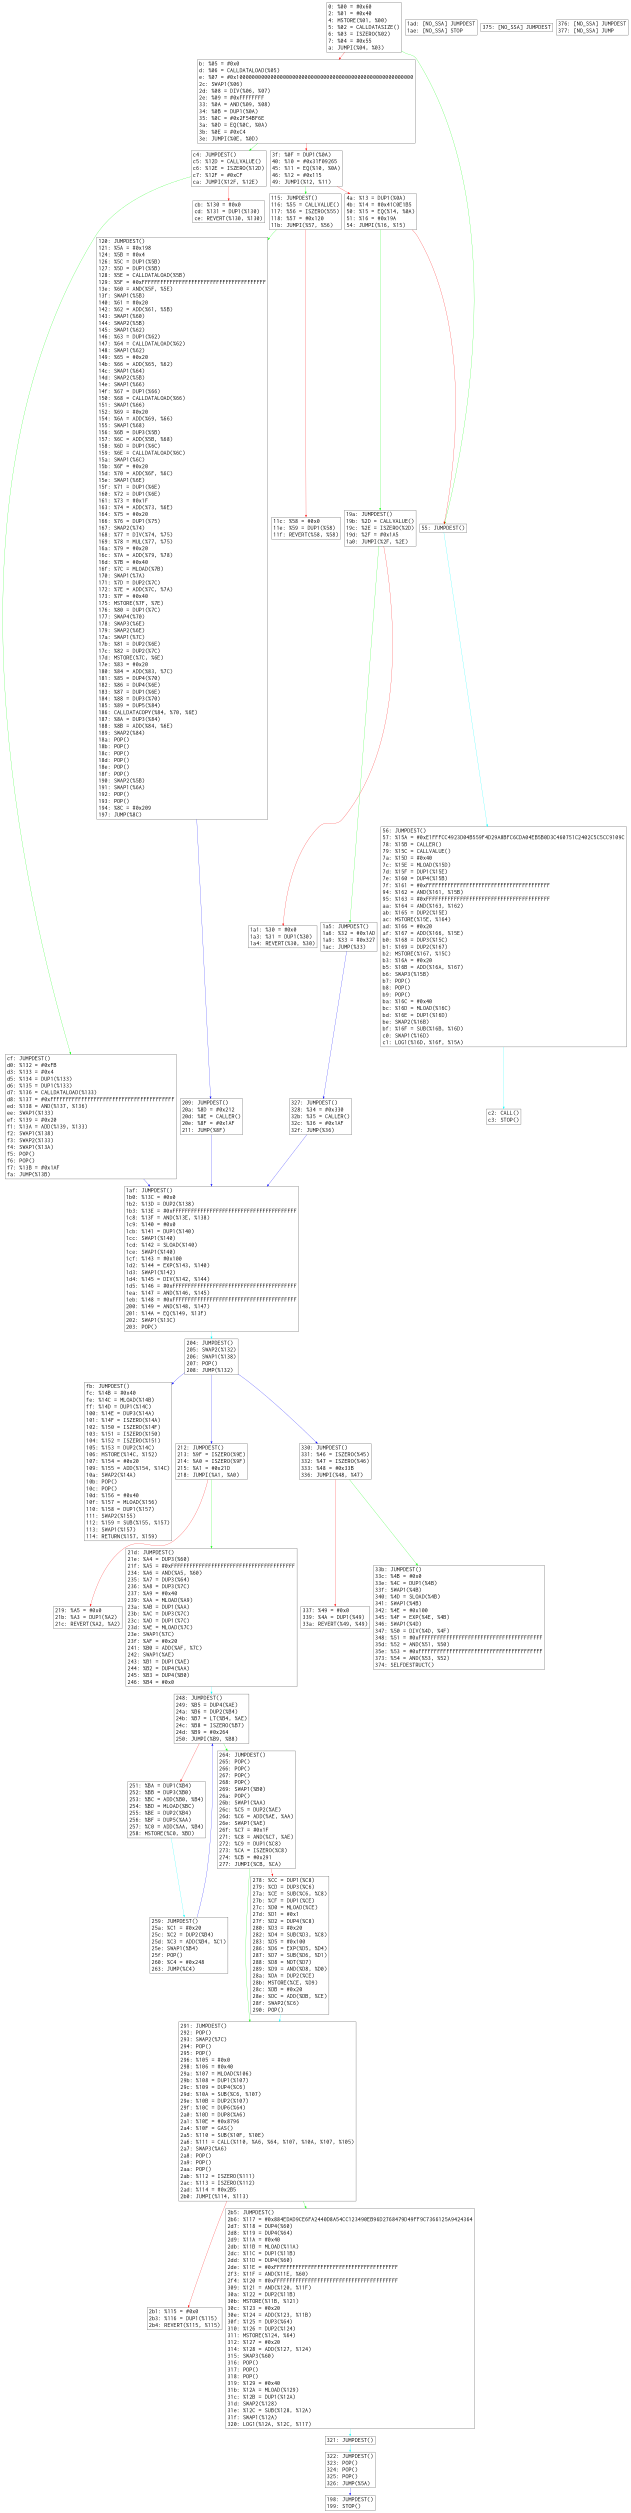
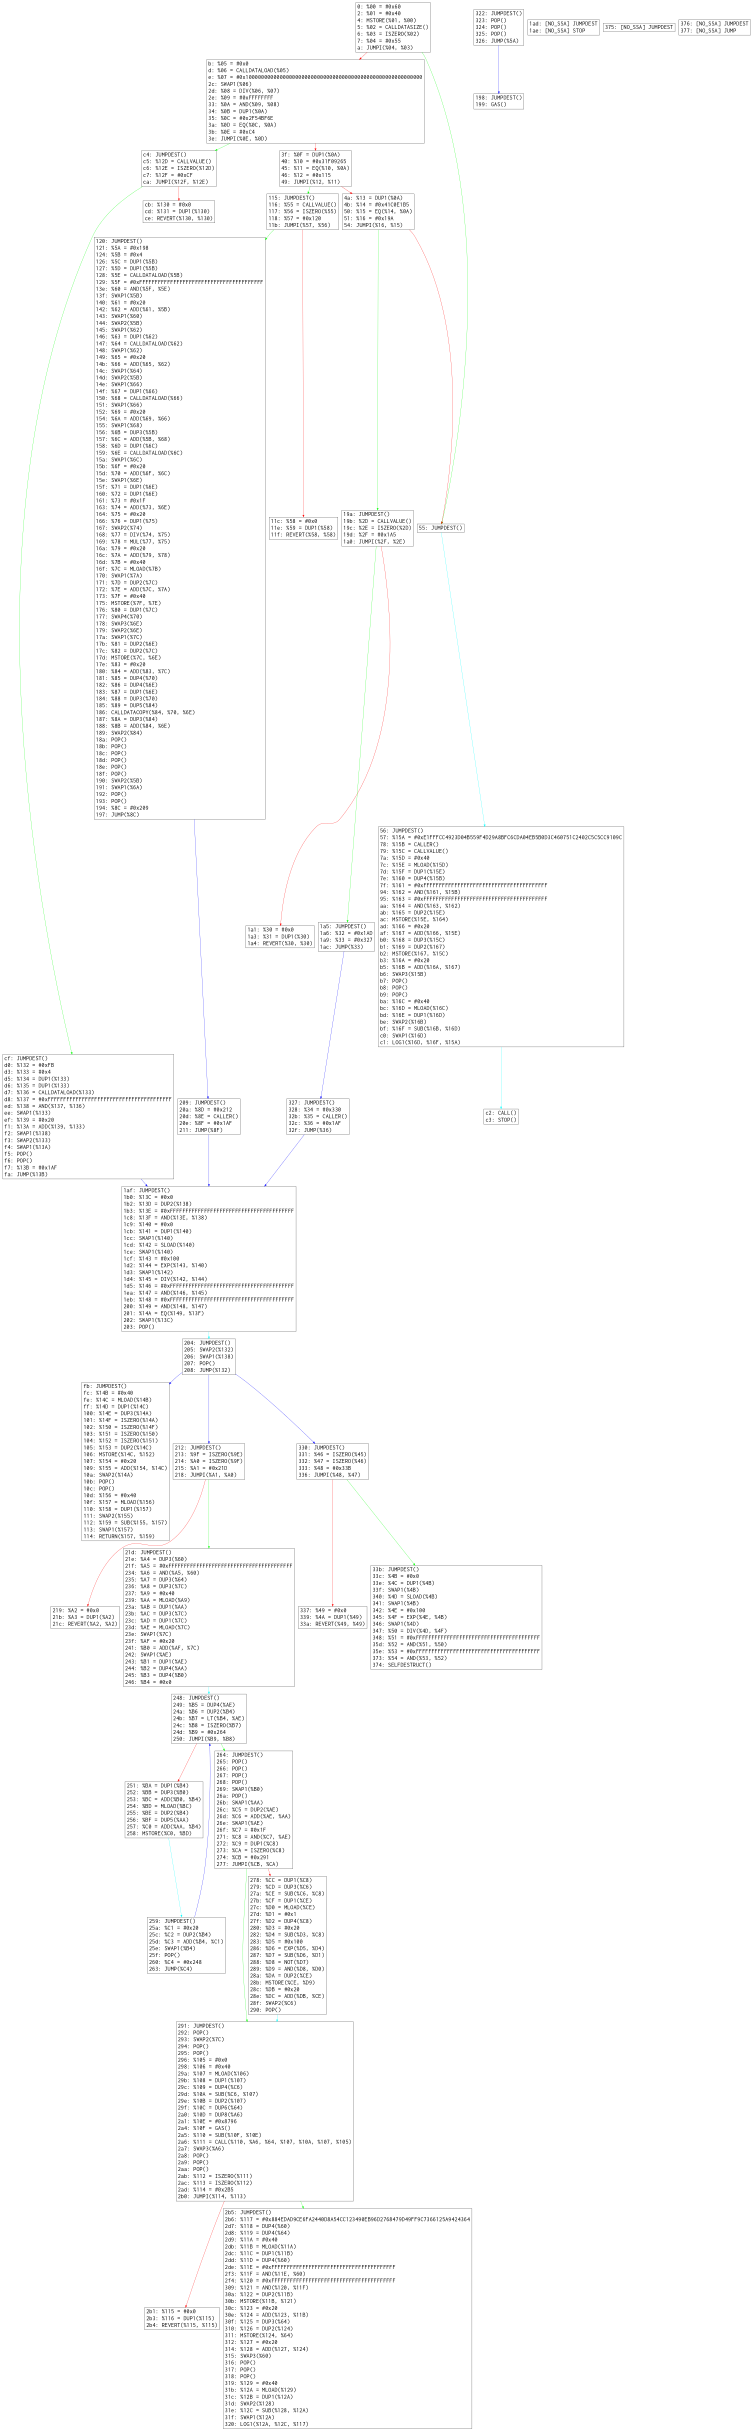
(88, 1617) -> (85, 1617)
(350, 2440) -> none
(350, 2503) -> (499, 101)
